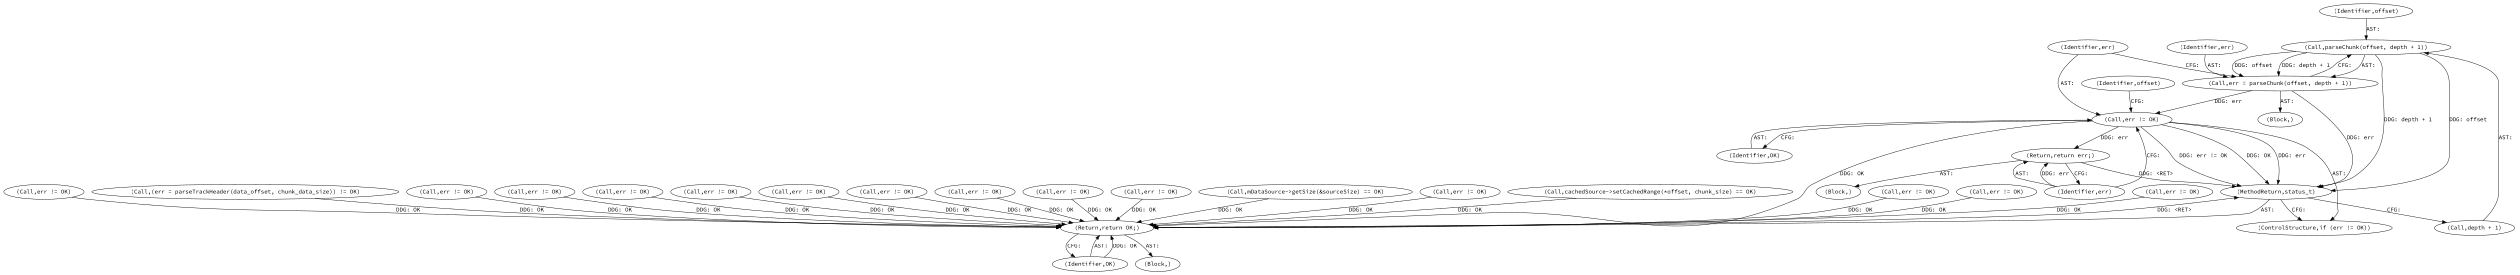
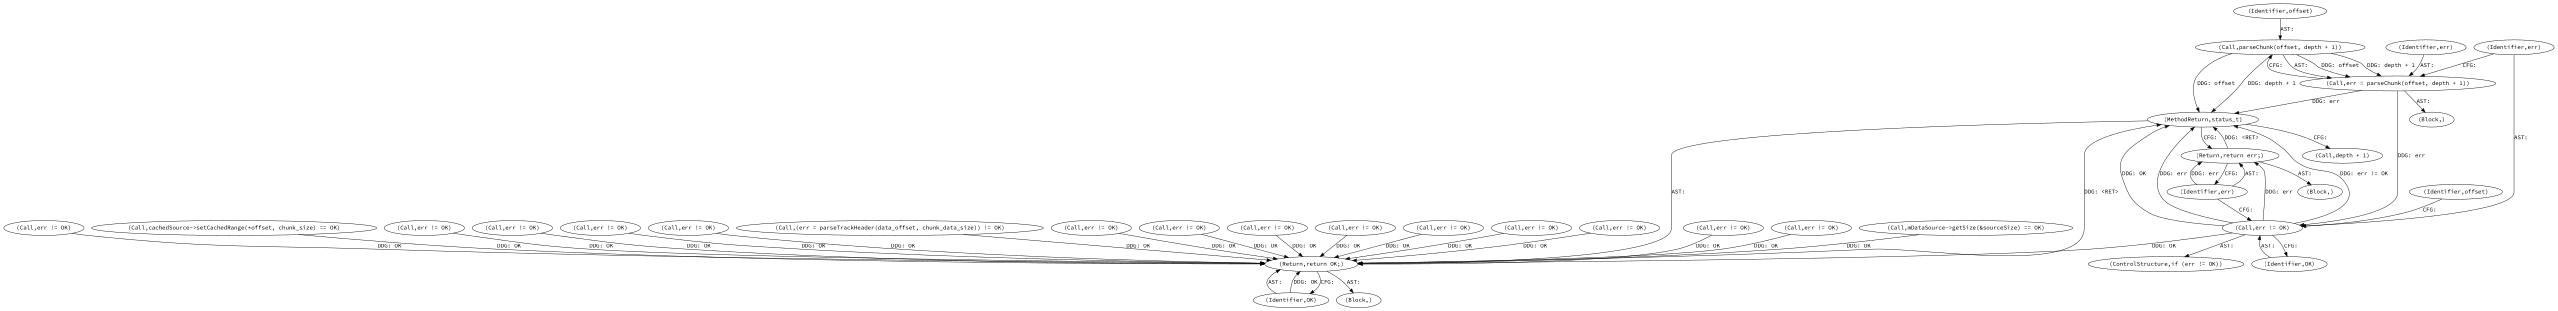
(2499, 114) -> none
(2289, 210) -> (2202, 138)
